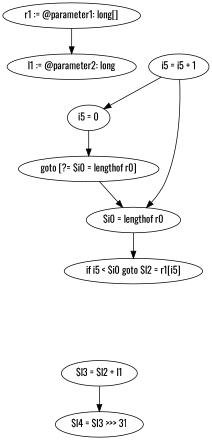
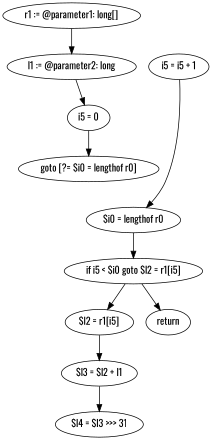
(136, 91) -> (79, 89)
(109, 192) -> none
none -> (99, 322)
none -> (168, 322)
